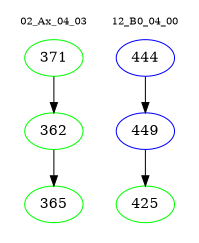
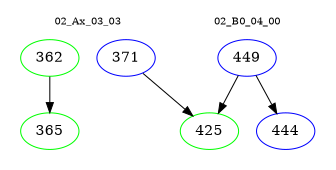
(54, 22) -> (88, 22)
(145, 22) -> (248, 22)
(54, 58) -> (126, 58)
(54, 90) -> (157, 85)
(145, 90) -> (264, 90)
